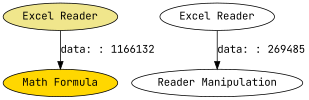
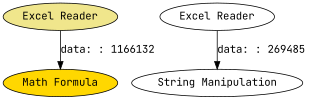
(217, 83) -> (217, 83)
